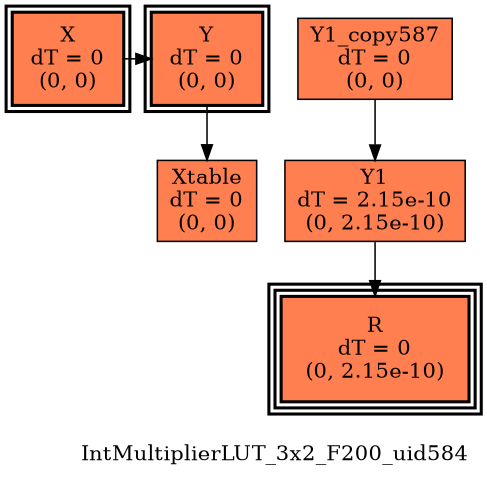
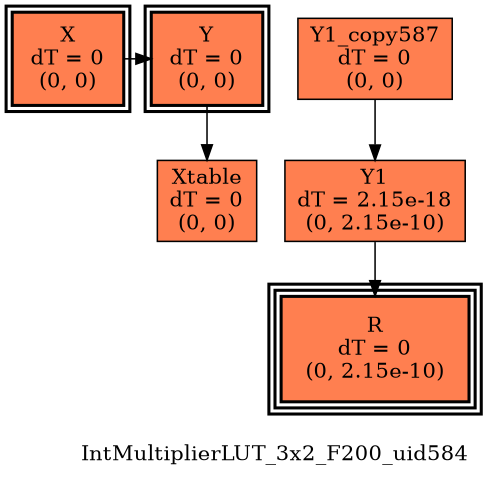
(375, 201) -> (375, 201)
